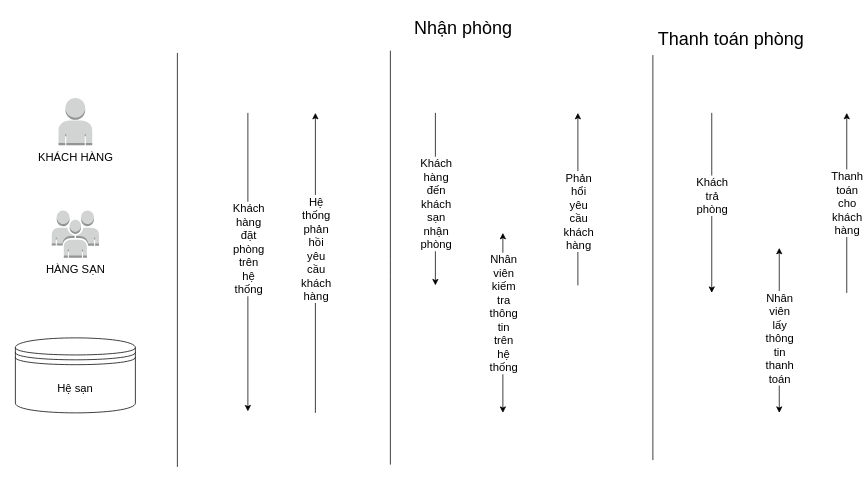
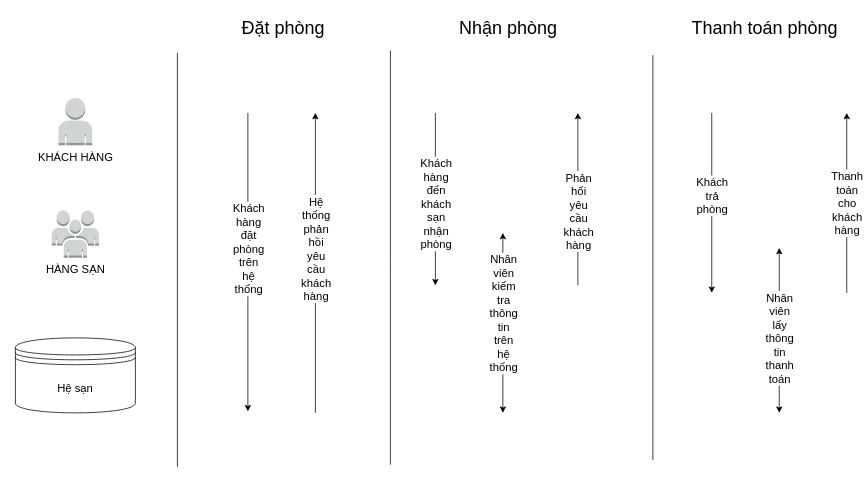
none -> (289, 23)
(469, 23) -> (514, 23)
(735, 34) -> (769, 23)
